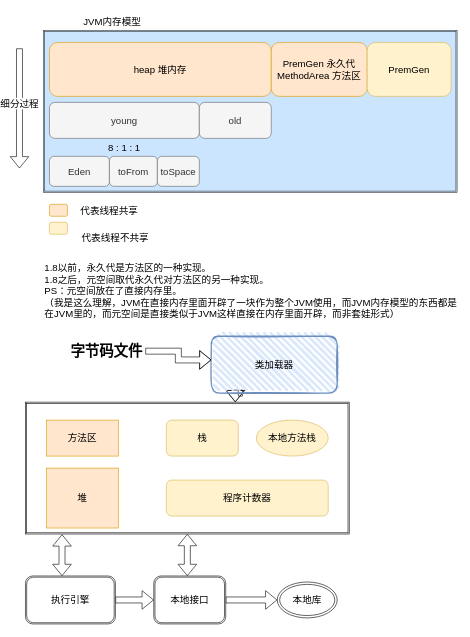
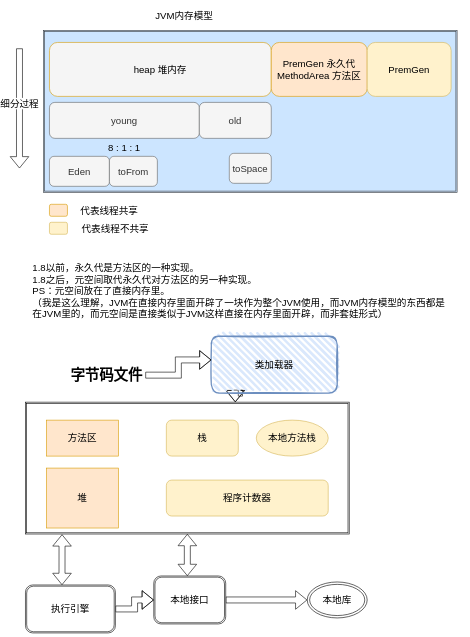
(113, 21) -> (185, 15)
(161, 69) -> (161, 69)
(179, 171) -> (251, 168)
(116, 237) -> (116, 228)
(251, 291) -> (239, 291)
(107, 351) -> (107, 375)
(71, 600) -> (71, 609)
(308, 600) -> (338, 600)
